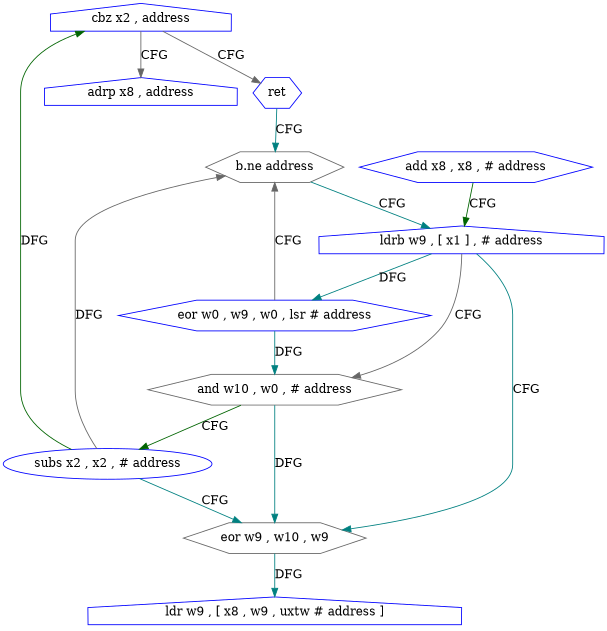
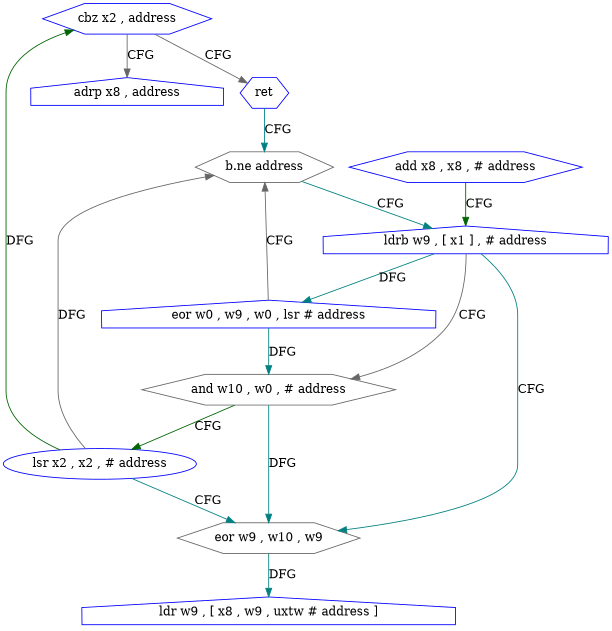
(141, 19) -> (127, 19)
(275, 316) -> (269, 316)
(108, 464) -> (100, 464)
